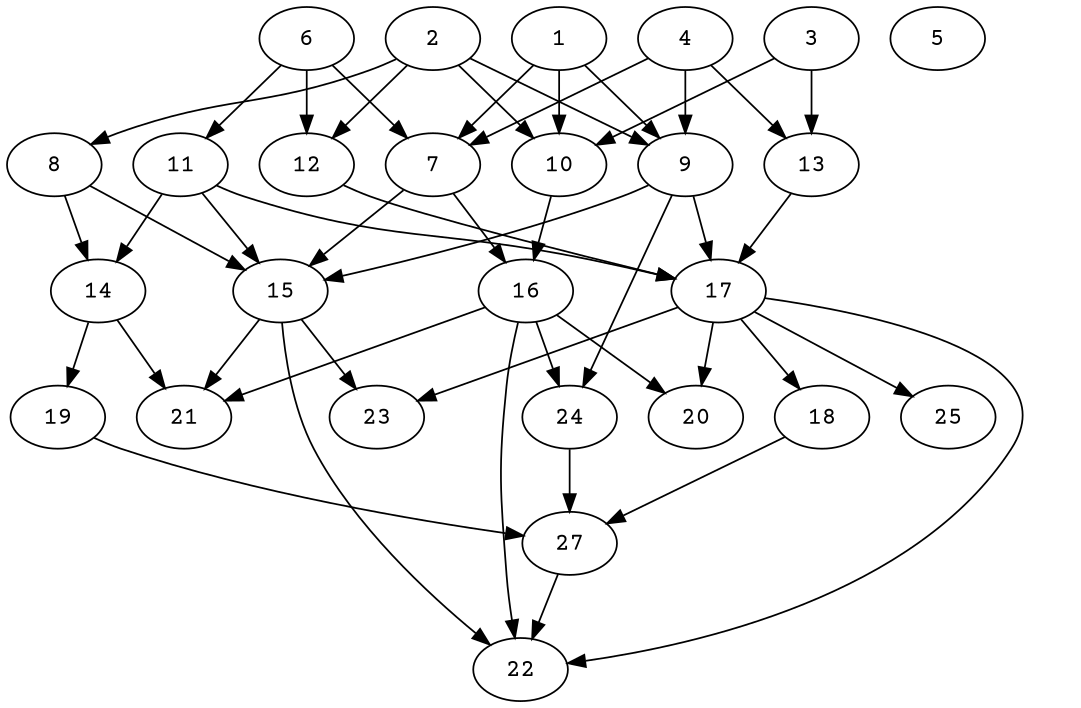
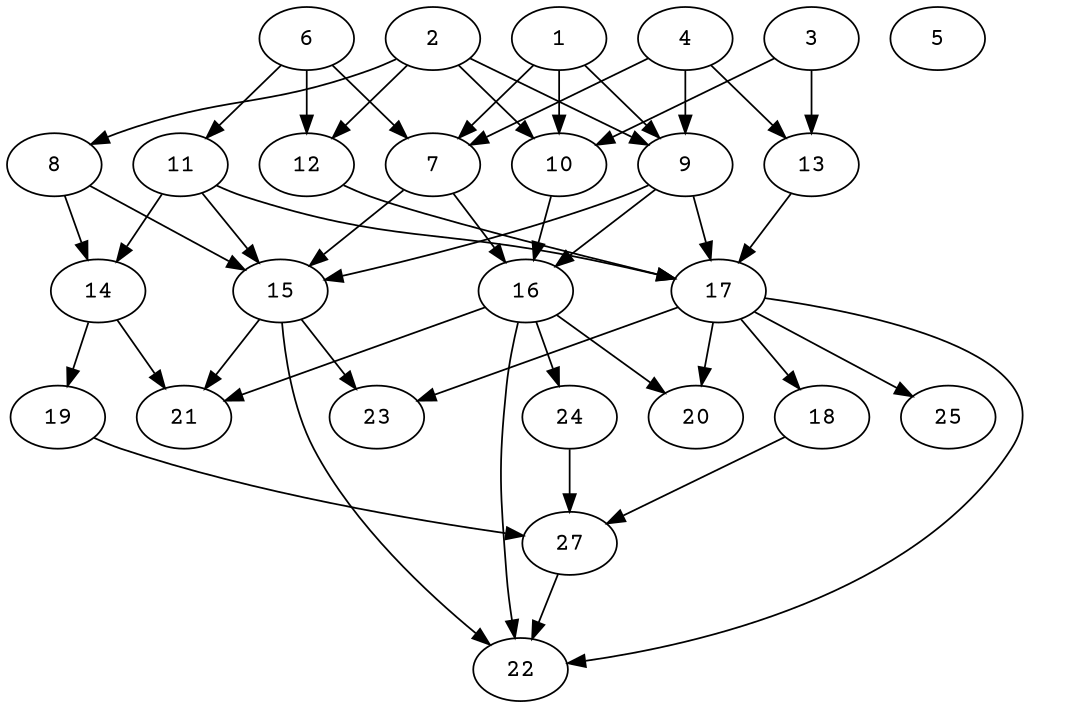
(631, 283) -> (613, 222)
